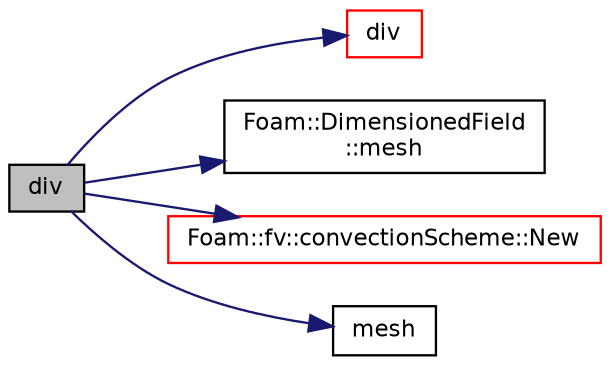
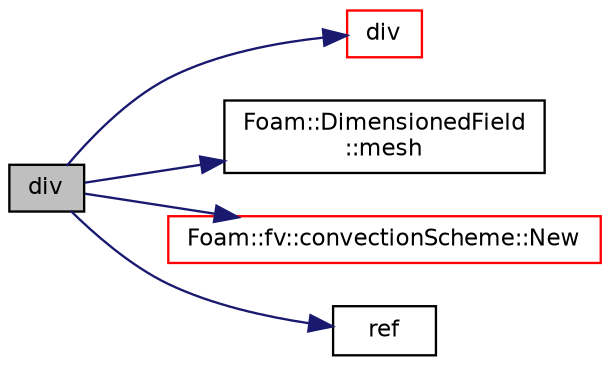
(385, 331) -> (385, 331)
